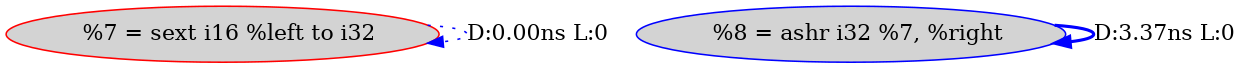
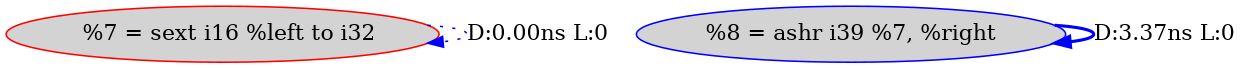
(851, 34) -> (851, 34)
